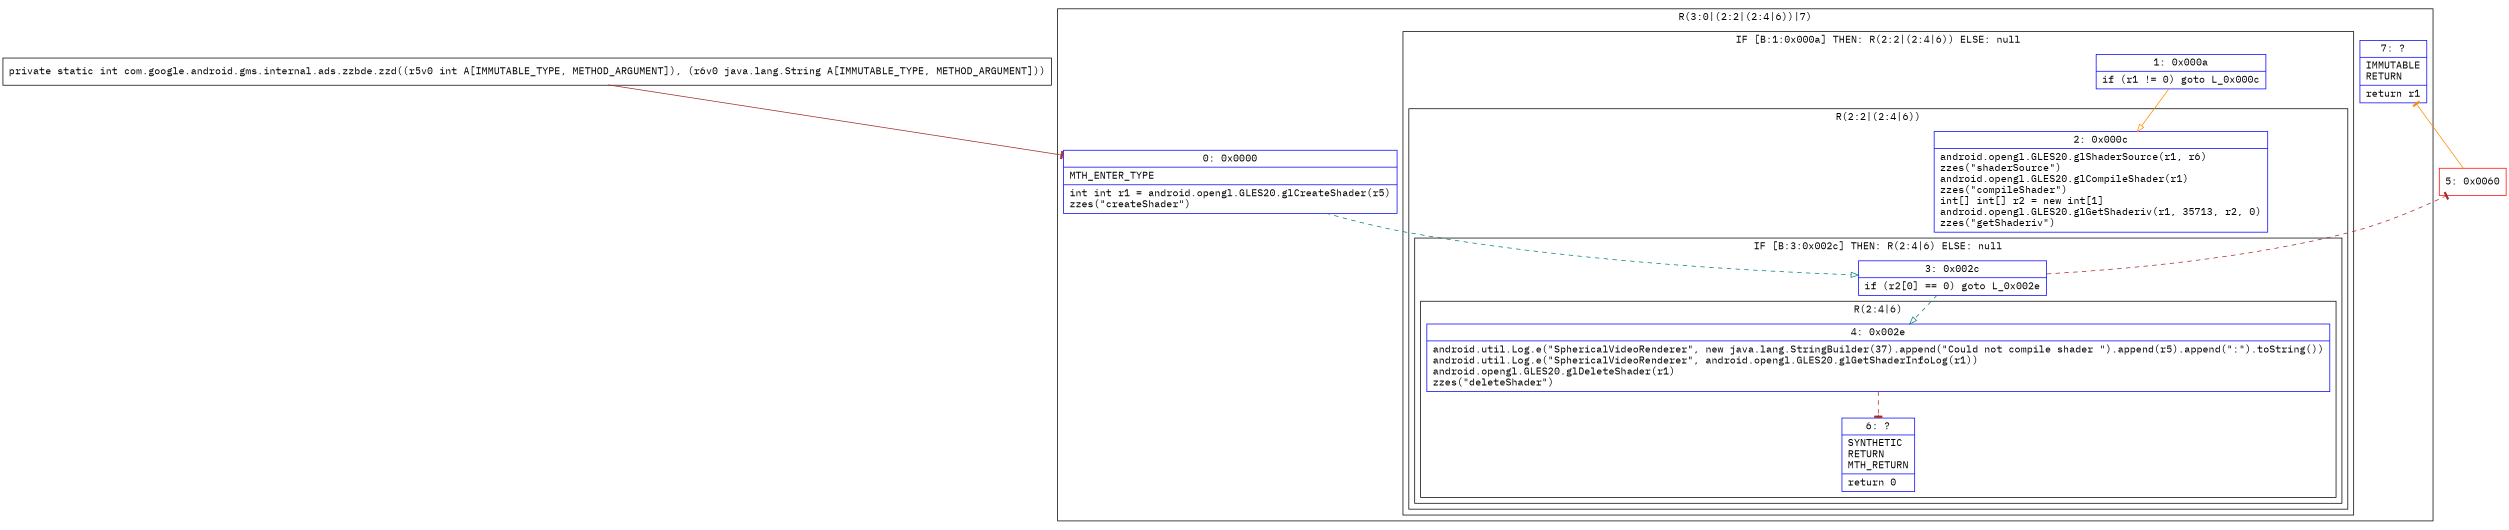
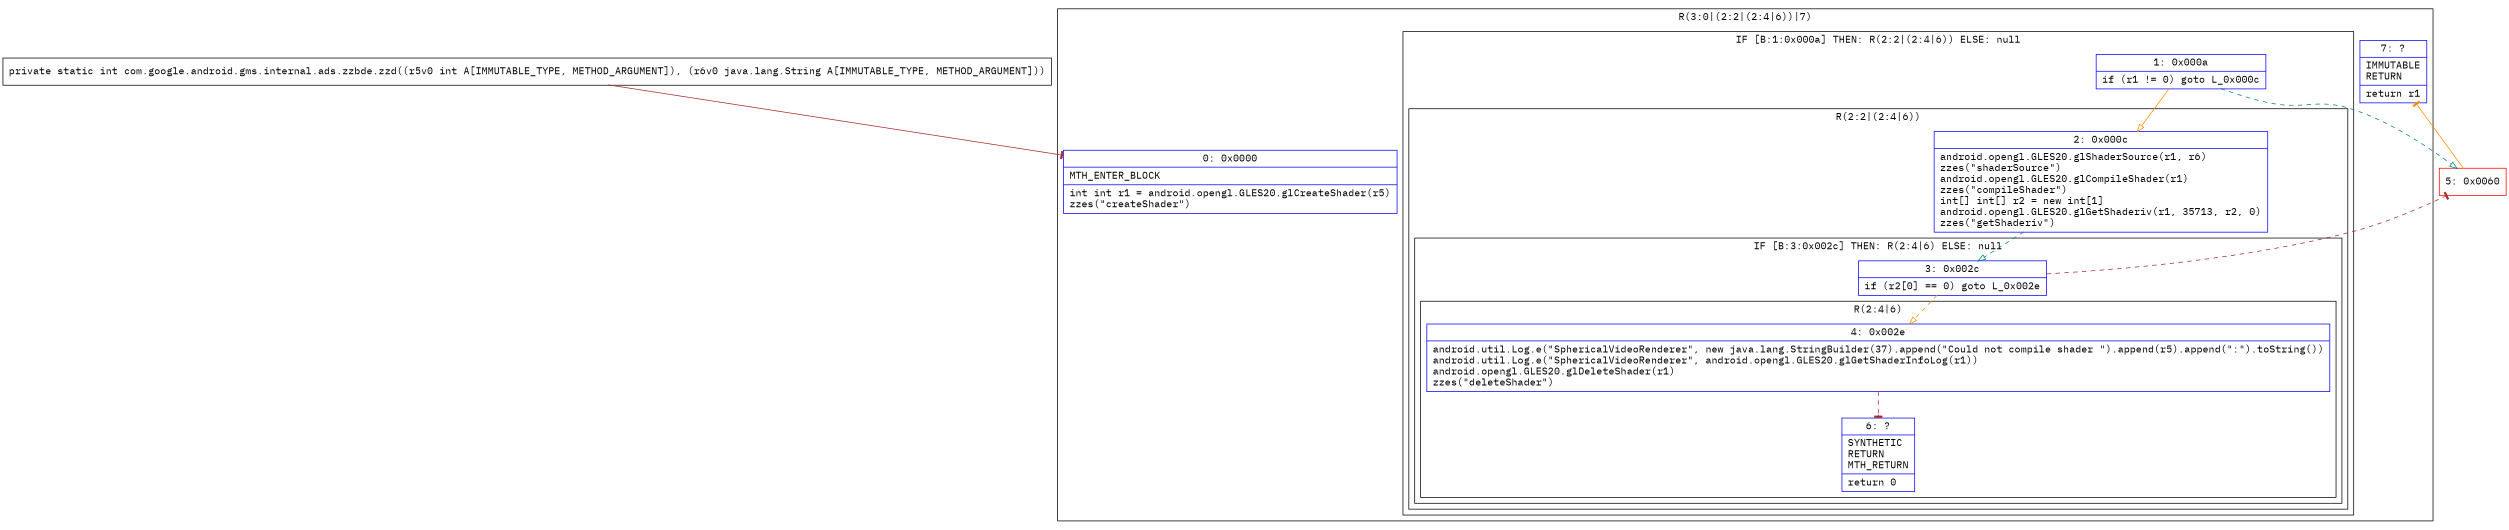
none -> (2324, 104)
(1112, 176) -> (1115, 176)
(1587, 257) -> (2004, 244)
(1926, 307) -> (1926, 307)
